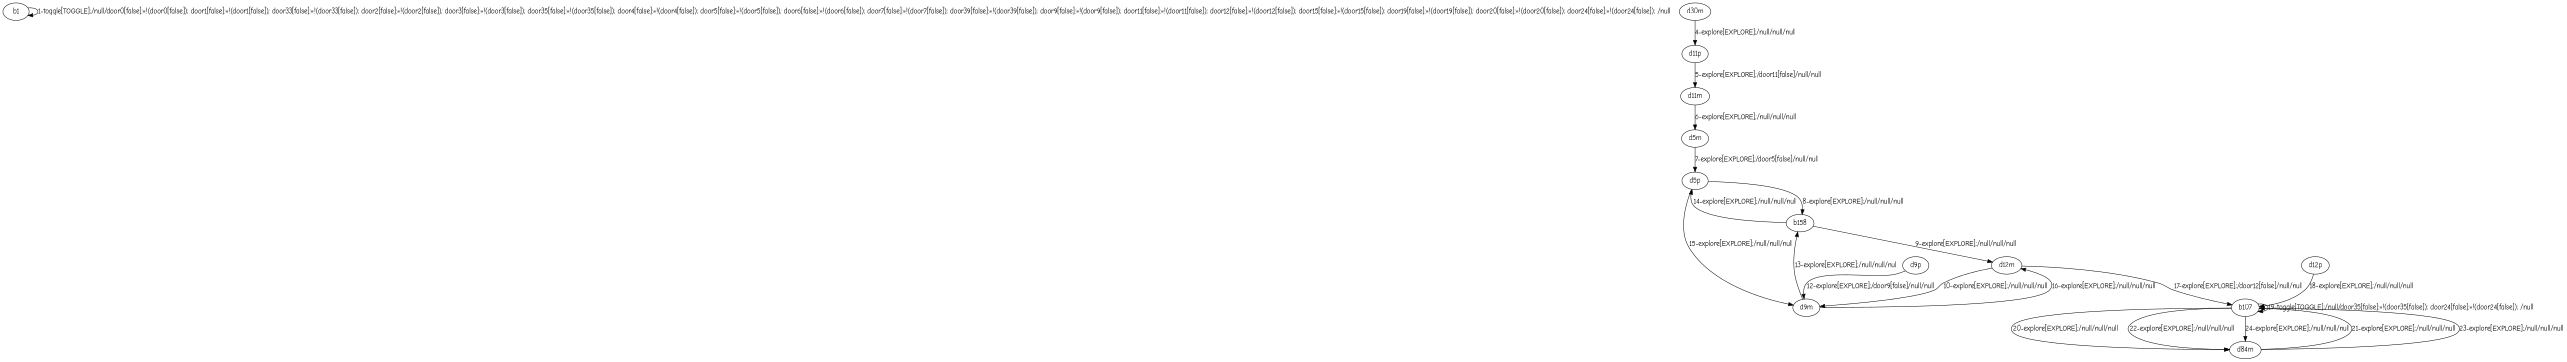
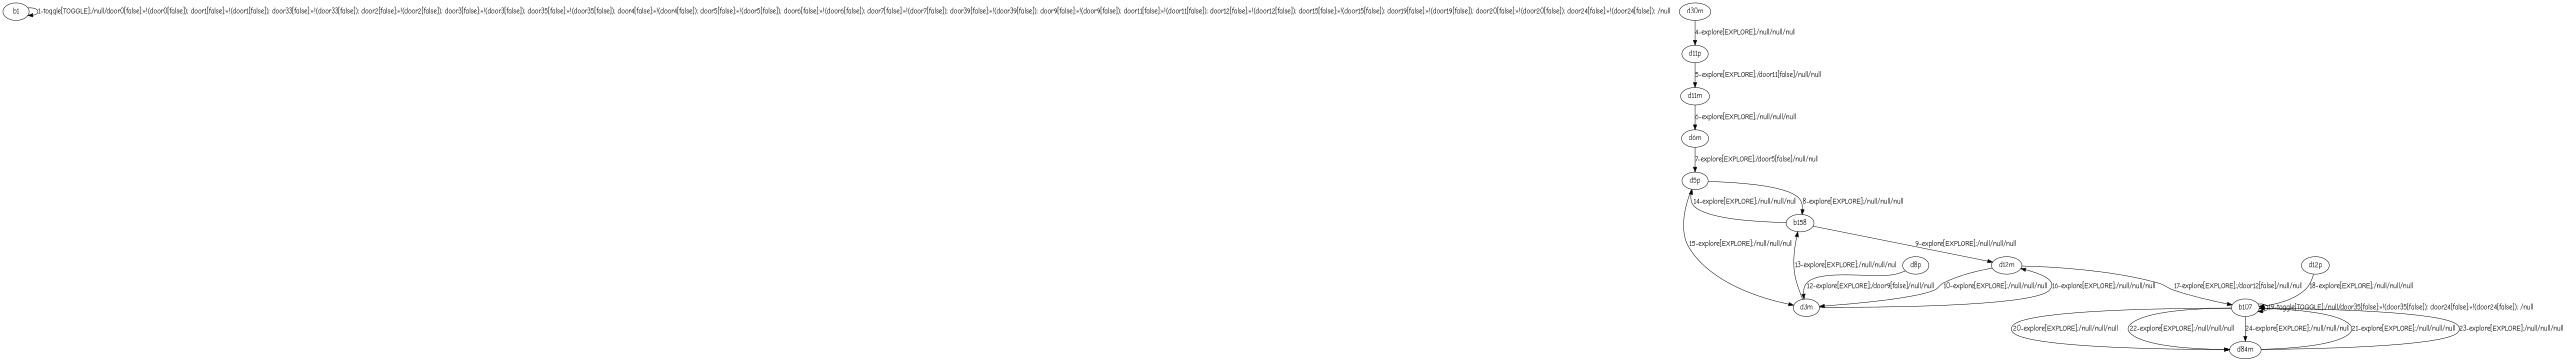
(1695, 139) -> (1695, 139)
(1916, 265) -> (1916, 265)
(1806, 308) -> (1806, 308)
